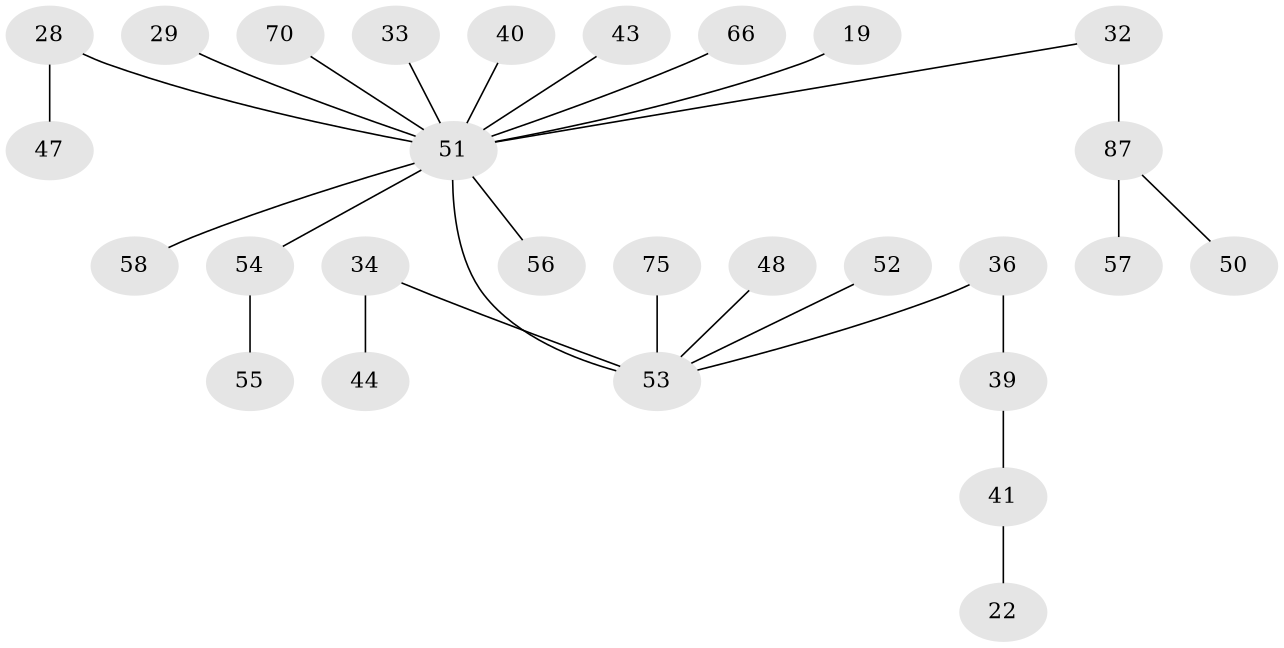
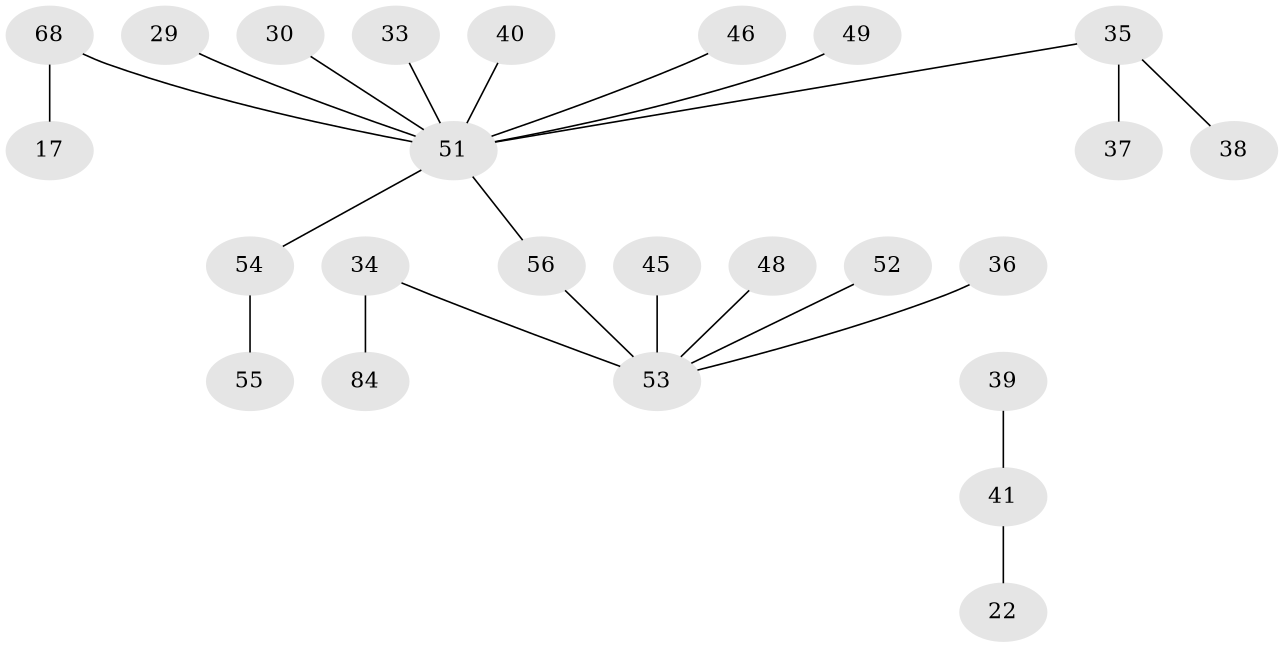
(50, 35) -> (50, 35)
(280, 35) -> (280, 35)
(627, 35) -> none
(742, 35) -> (742, 35)
(857, 35) -> (857, 35)
(1119, 35) -> (1119, 35)
(50, 151) -> (50, 151)
(1119, 151) -> (1119, 151)
none -> (1234, 151)
(135, 266) -> none
(657, 266) -> (657, 266)
(1119, 266) -> none
(1234, 266) -> none
(495, 307) -> (599, 324)
(1003, 324) -> none
(365, 381) -> (365, 381)
